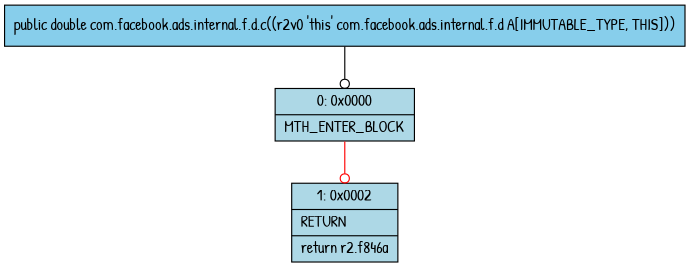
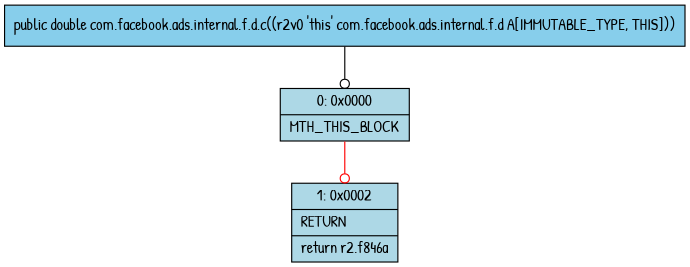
(345, 127) -> (345, 127)
